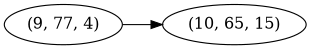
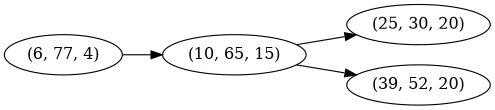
(63, 25) -> (63, 55)
none -> (419, 25)
none -> (419, 85)
